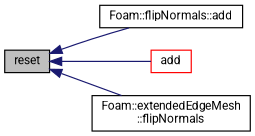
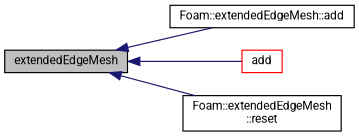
(171, 17) -> (262, 17)
(27, 61) -> (66, 61)
(171, 113) -> (262, 113)
